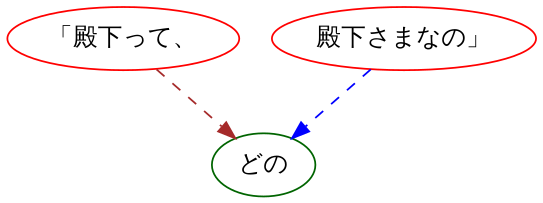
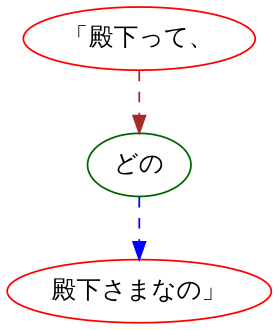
(338, 98) -> (139, 219)
